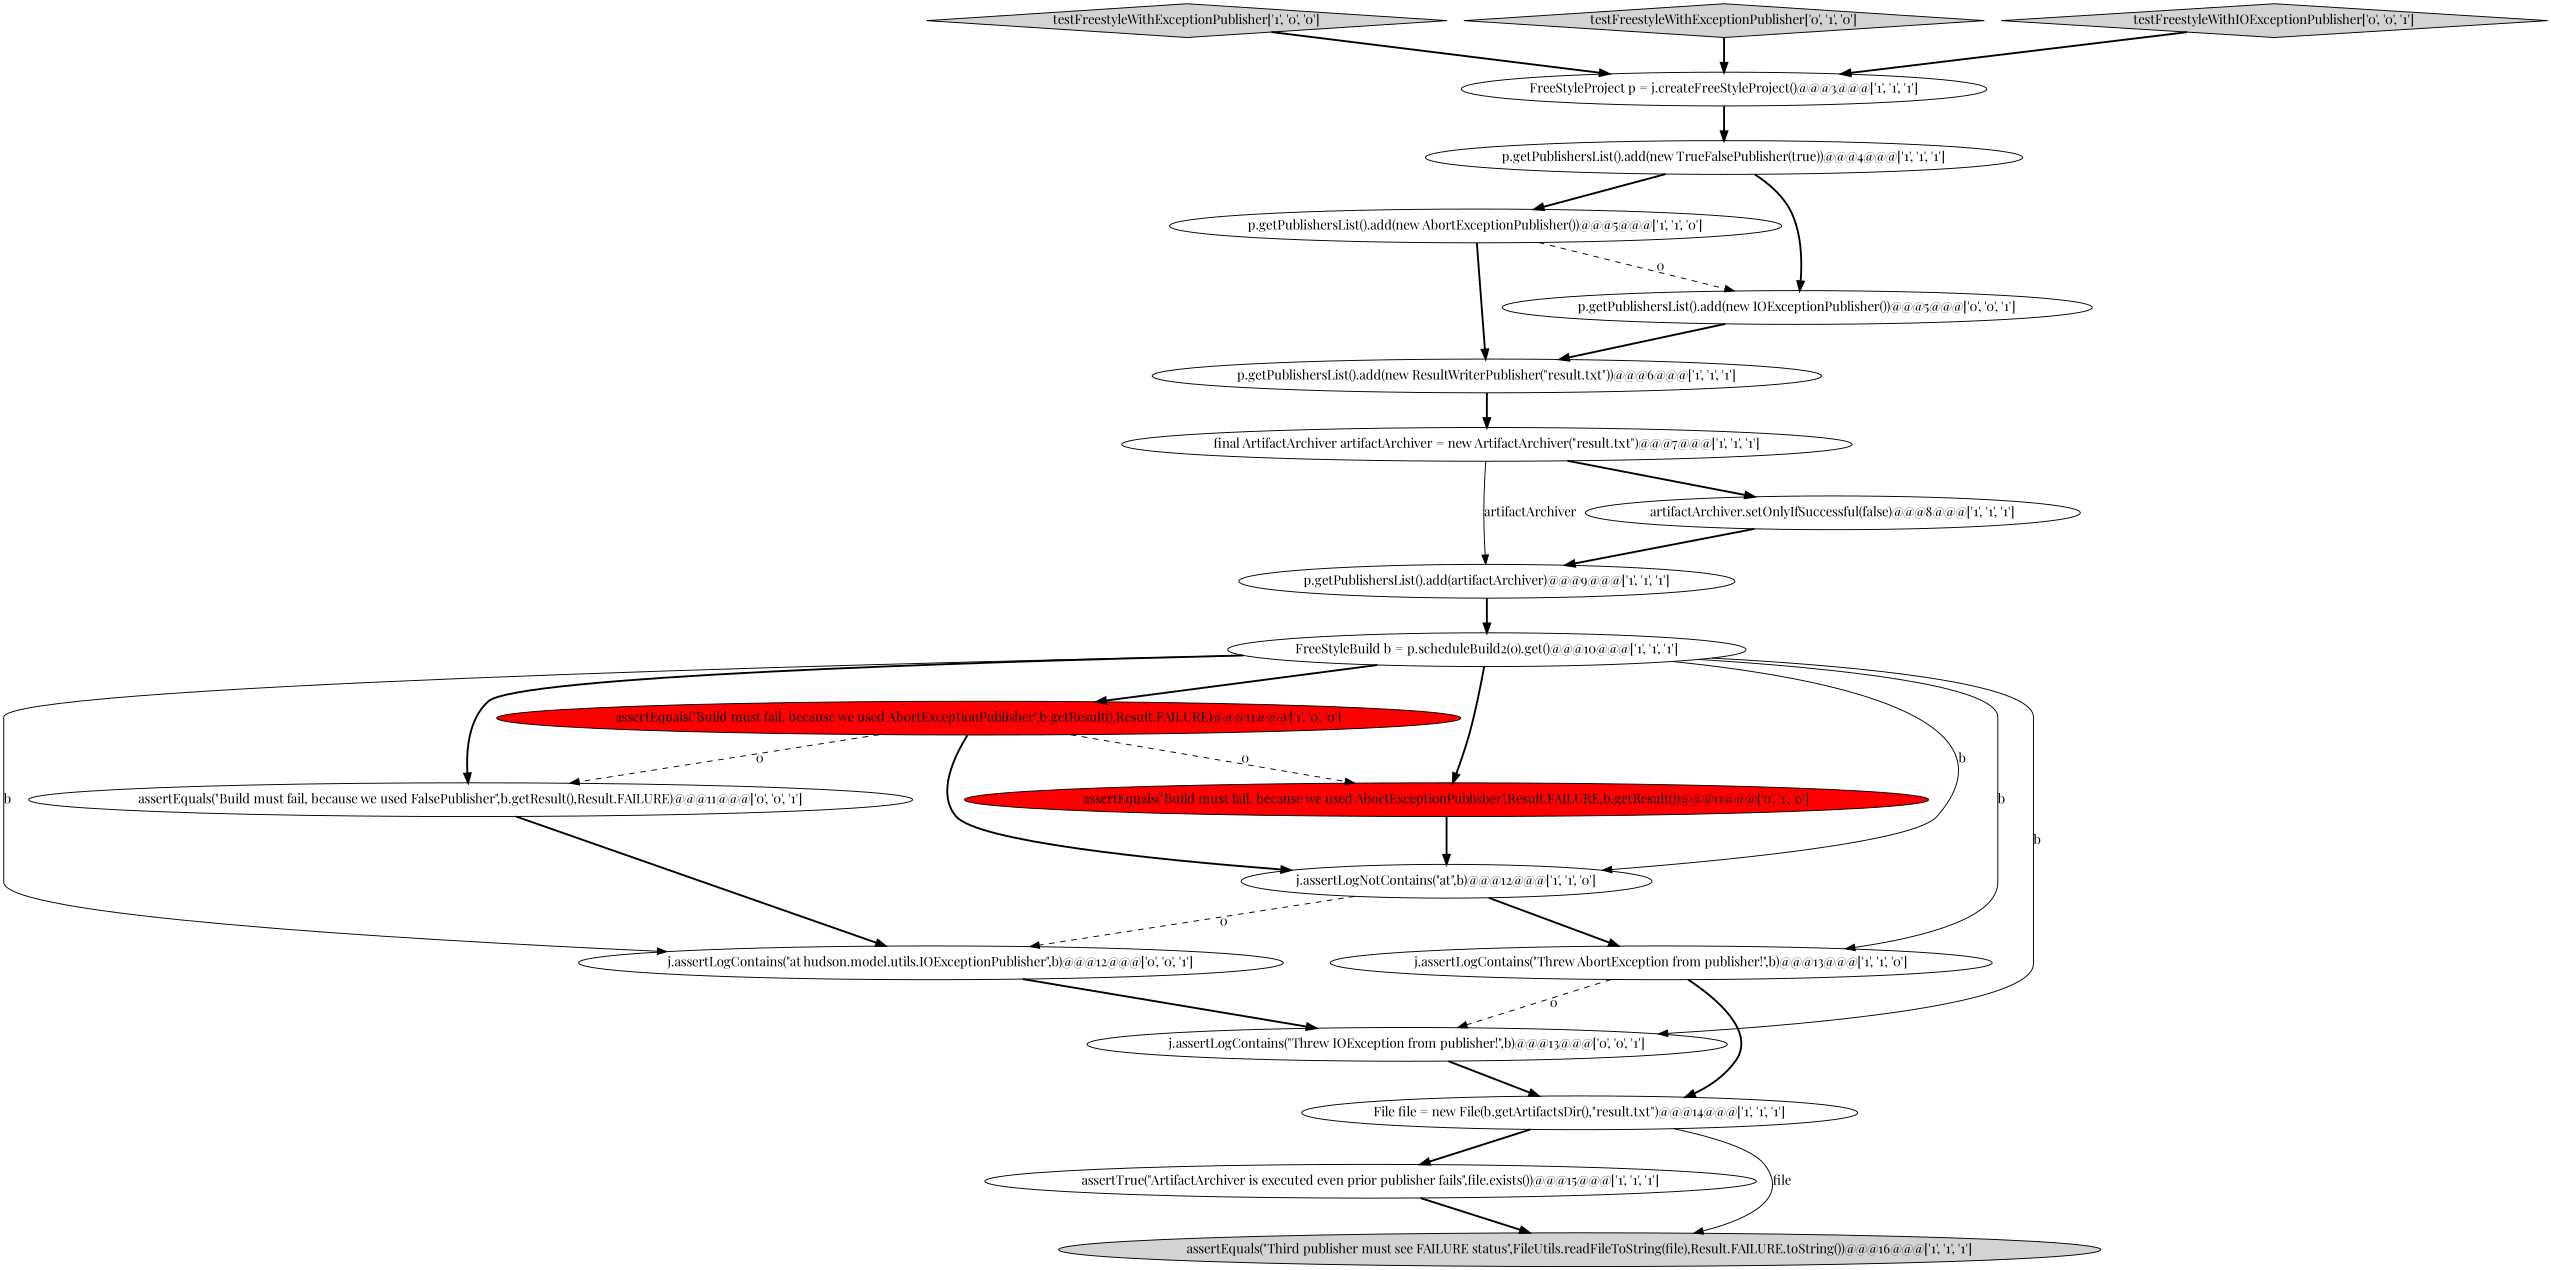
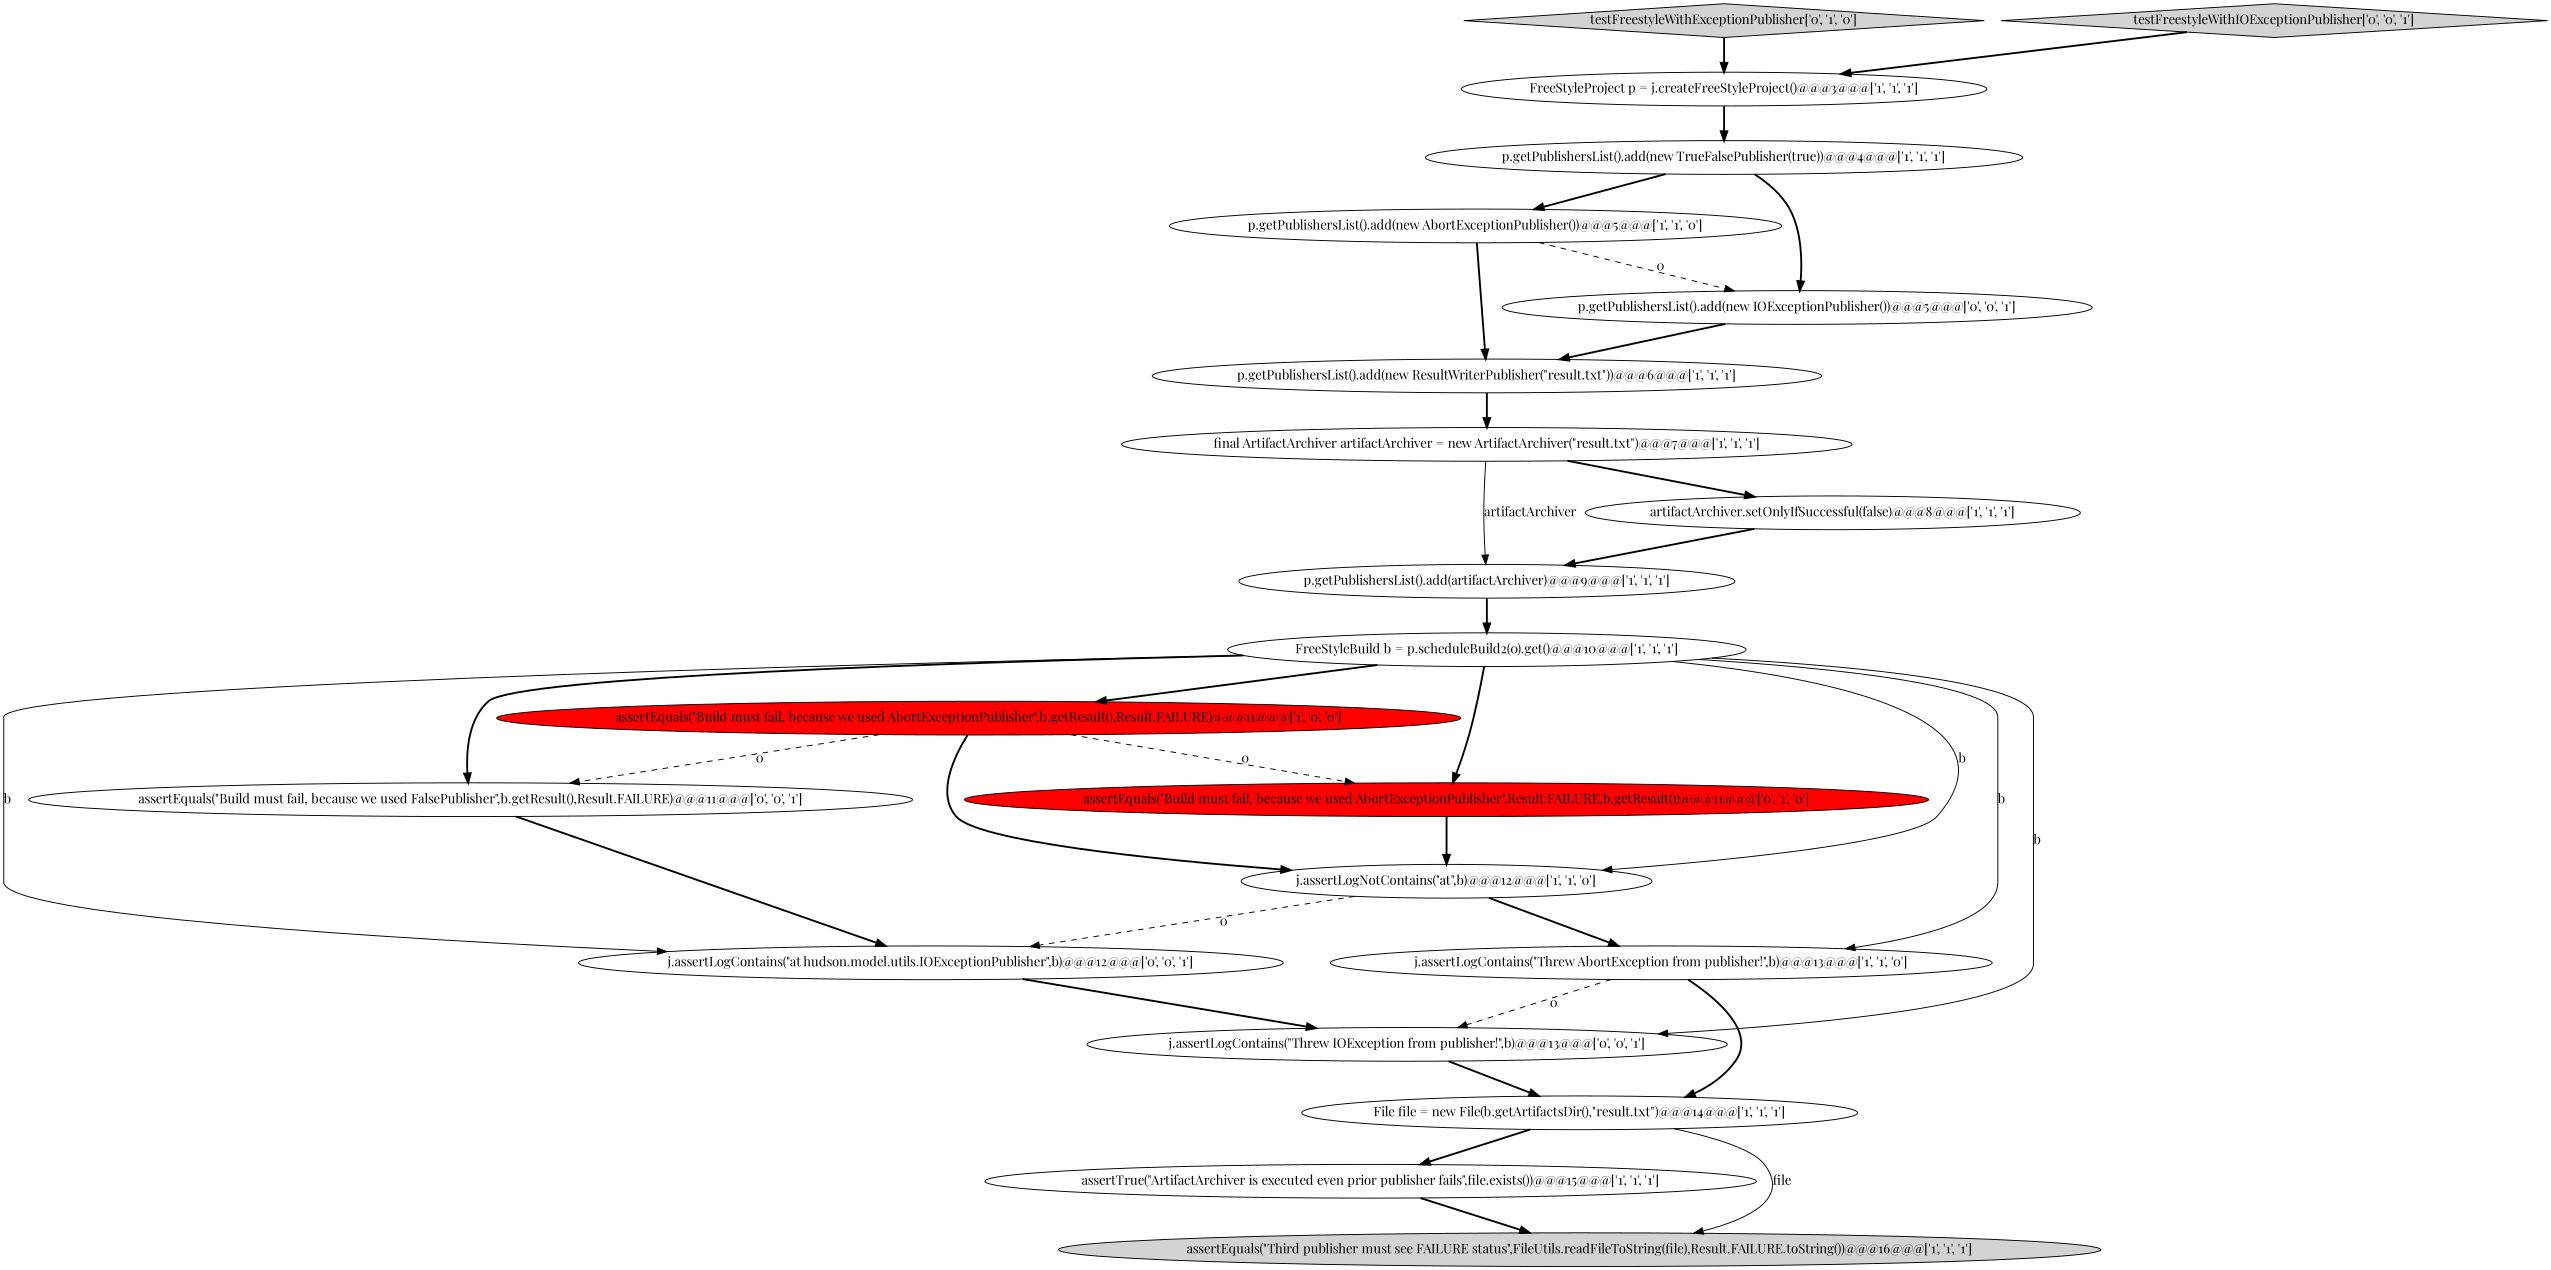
(1187, 21) -> none
